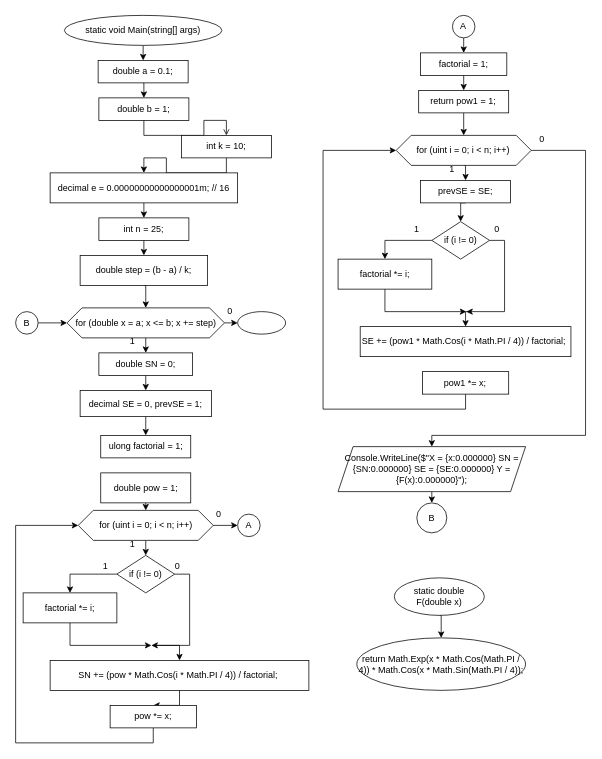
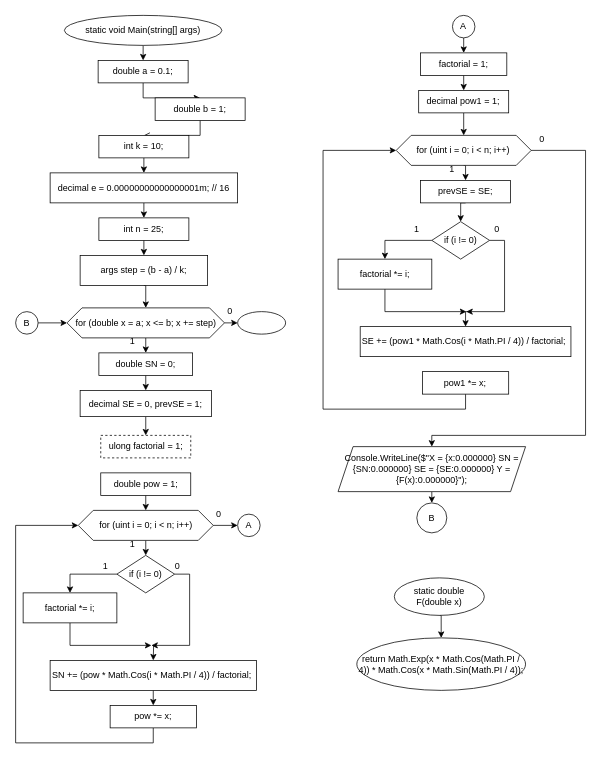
(463, 102) -> (463, 102)
(144, 109) -> (200, 109)
(226, 147) -> (144, 147)
(144, 270) -> (144, 270)
(146, 447) -> (146, 447)
(146, 488) -> (146, 484)
(179, 675) -> (153, 675)
